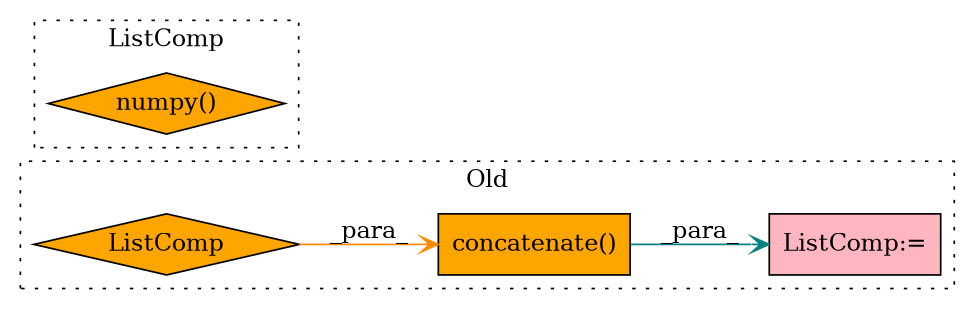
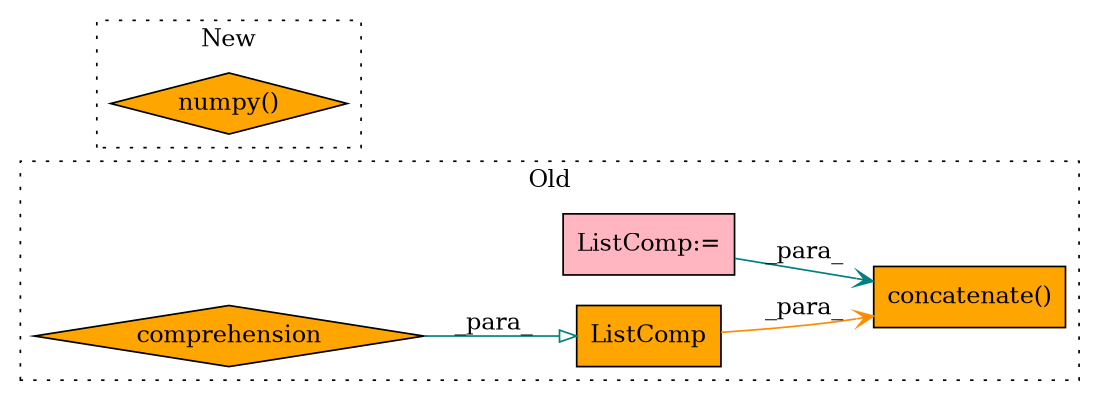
(167, 40) -> (229, 40)
(167, 244) -> (649, 336)
(691, 244) -> (796, 268)
none -> (229, 336)
